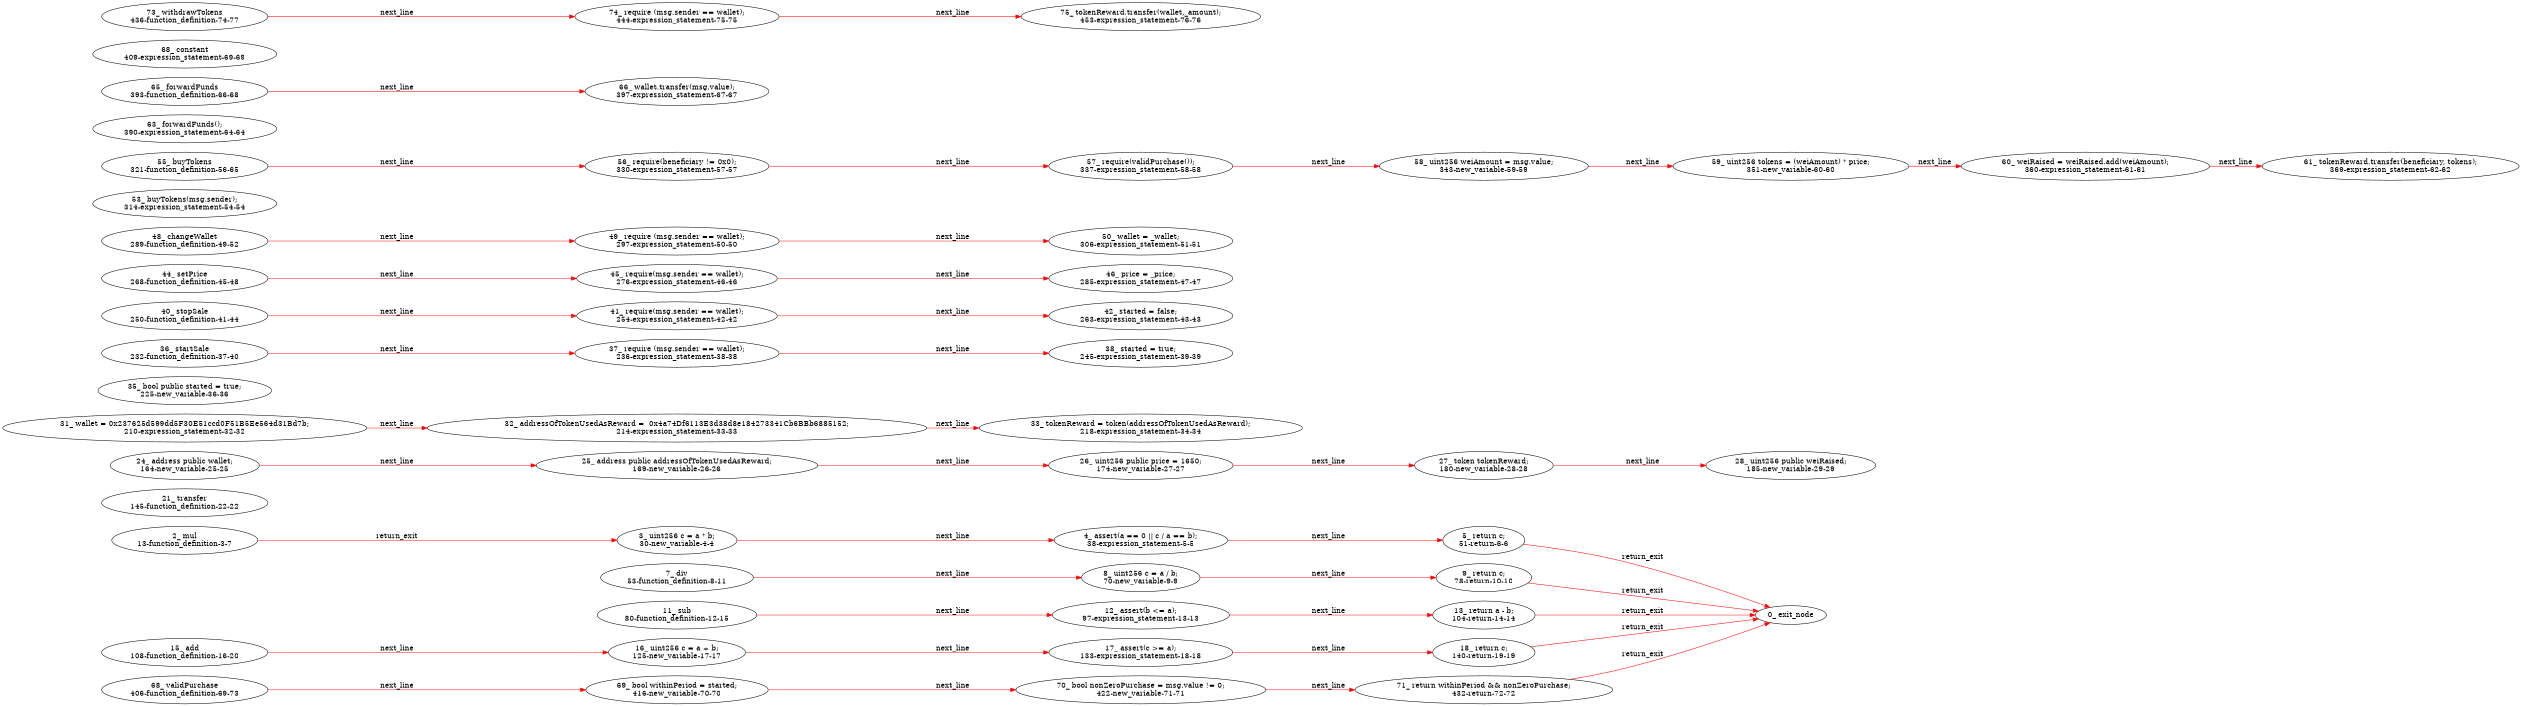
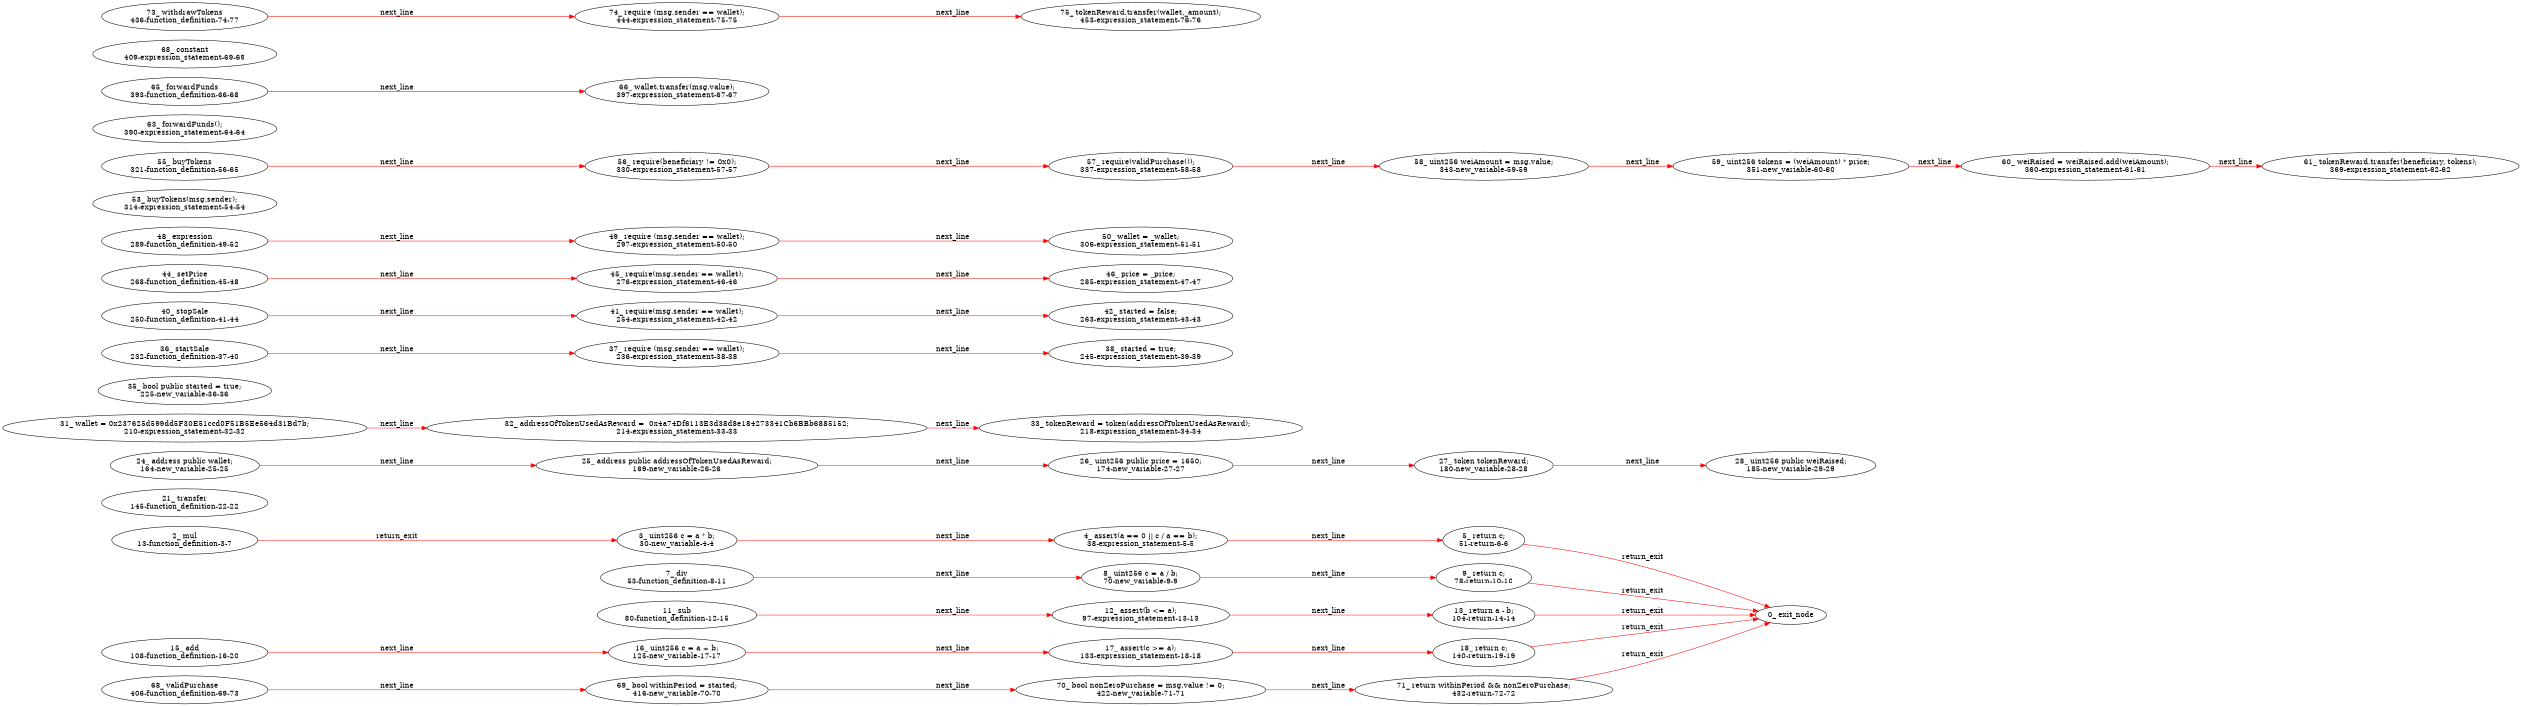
(185, 241) -> (185, 241)
